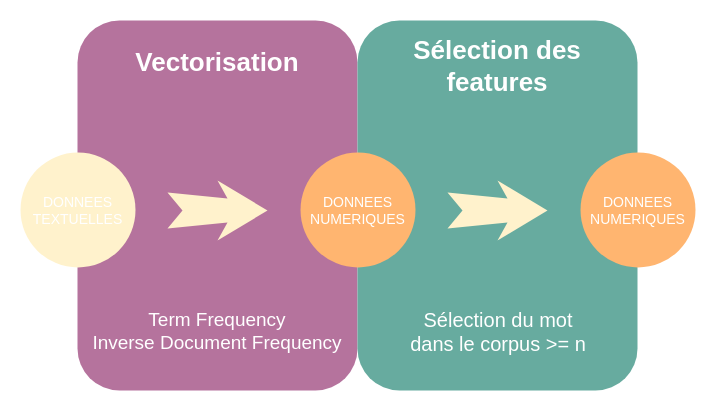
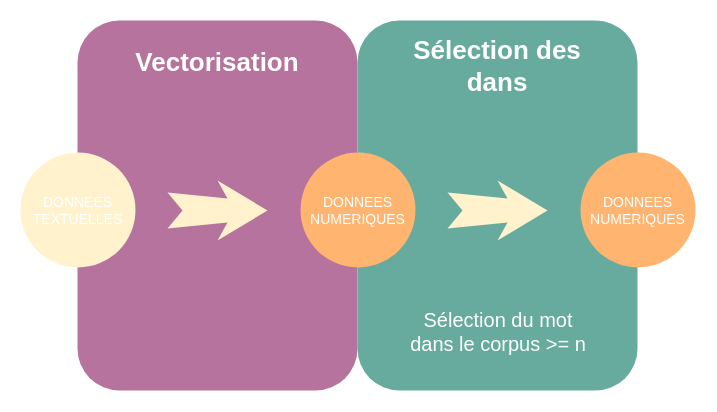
(498, 67) -> (498, 67)
(218, 332) -> none
